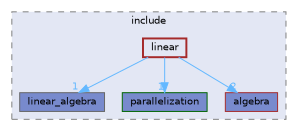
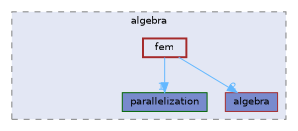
(149, 21) -> (149, 21)
(165, 48) -> (165, 48)
(62, 102) -> none
